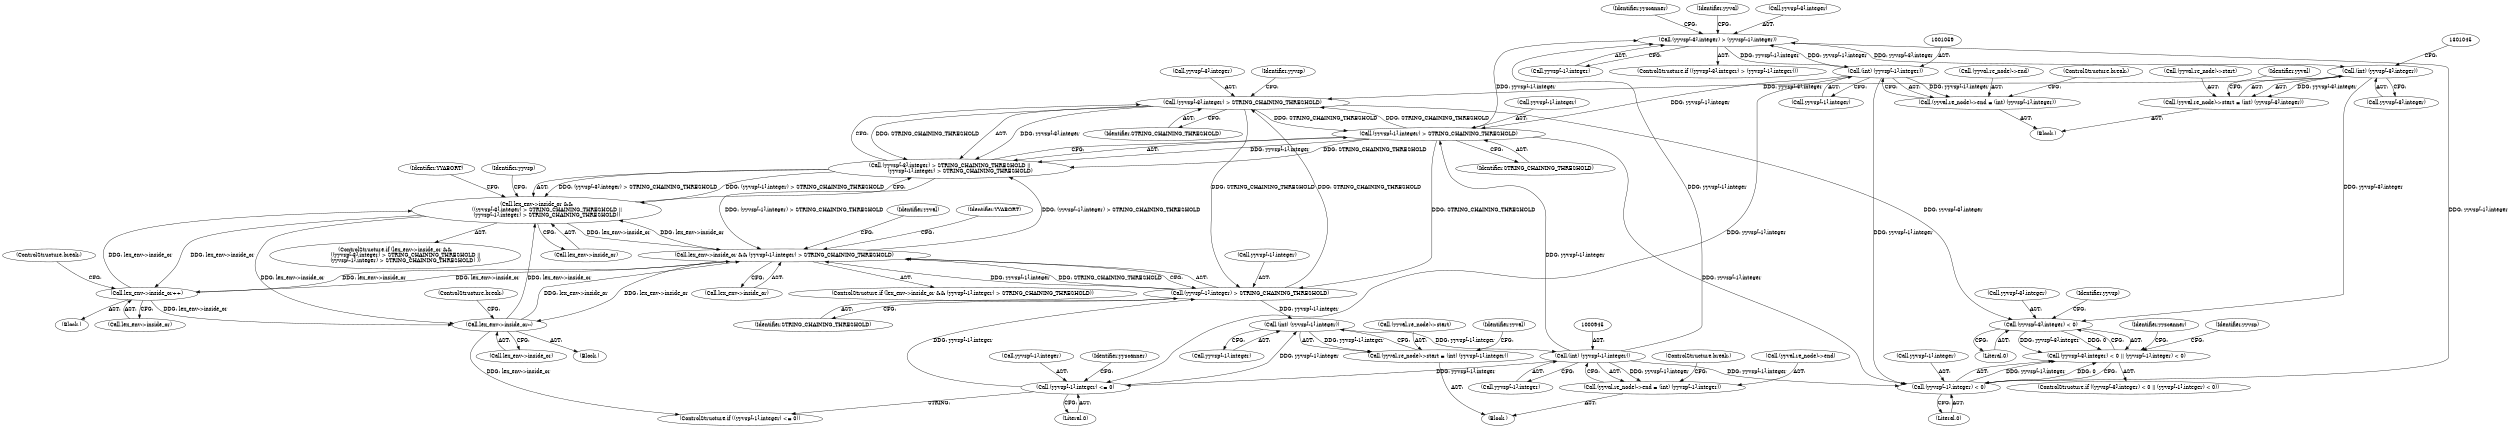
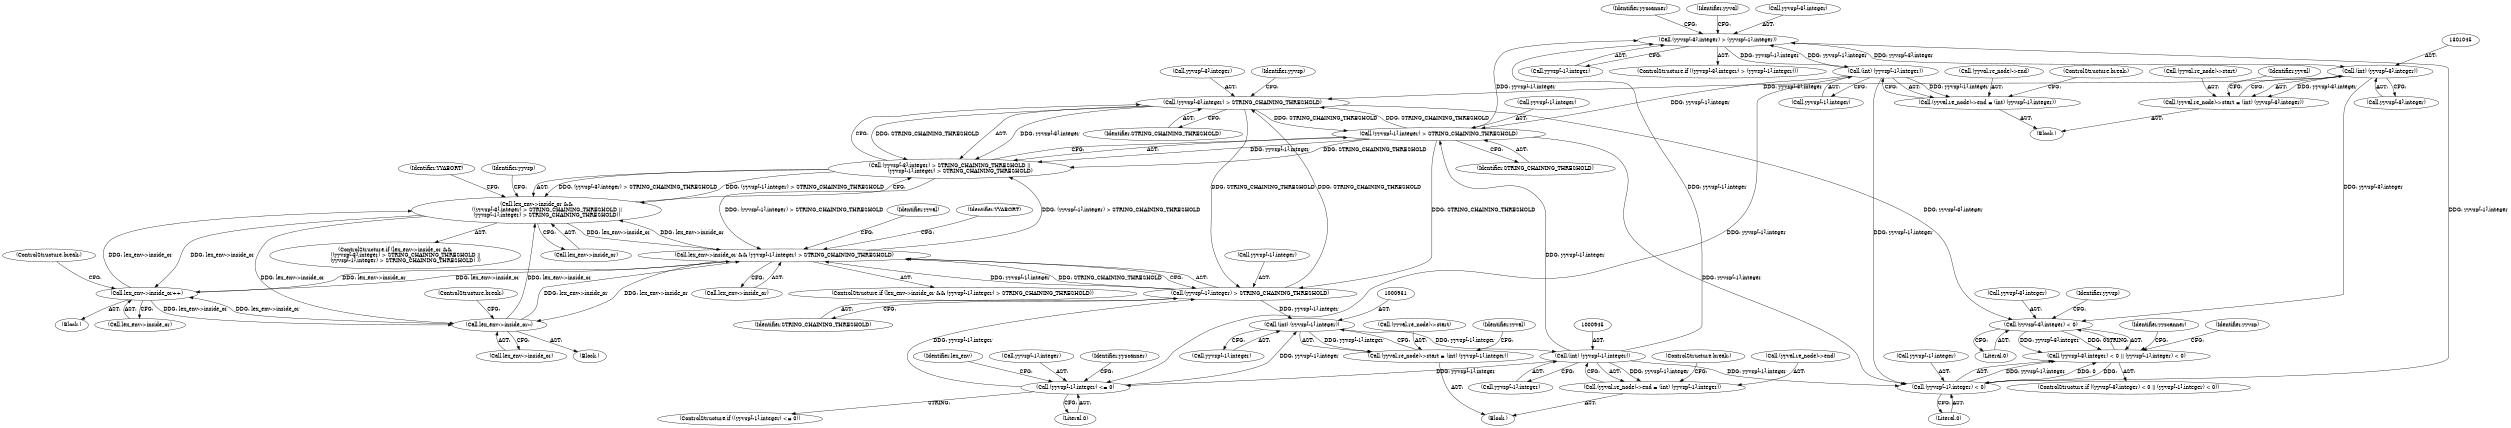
(1943, 40) -> none
(2432, 56) -> (2432, 56)
(2258, 87) -> (2258, 87)
none -> (1396, 294)
(2118, 341) -> (2118, 341)
none -> (948, 356)
(2111, 372) -> (2111, 372)
(551, 396) -> (321, 320)
